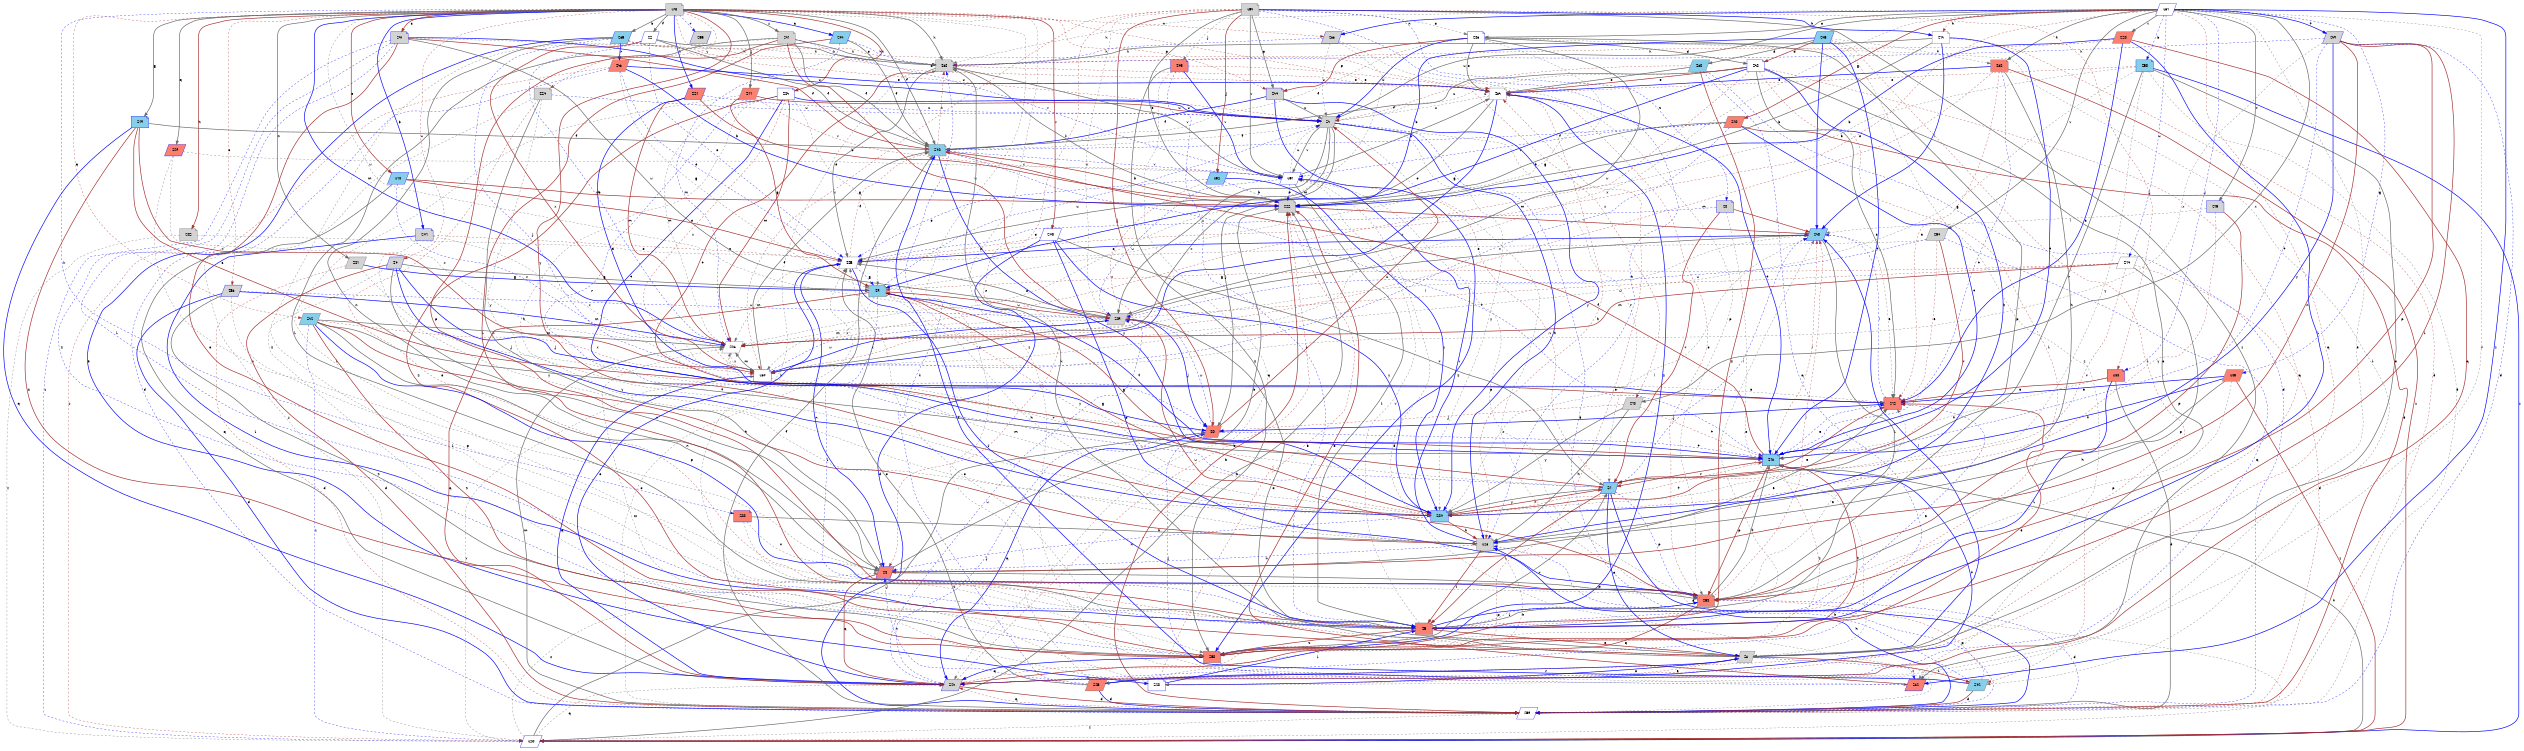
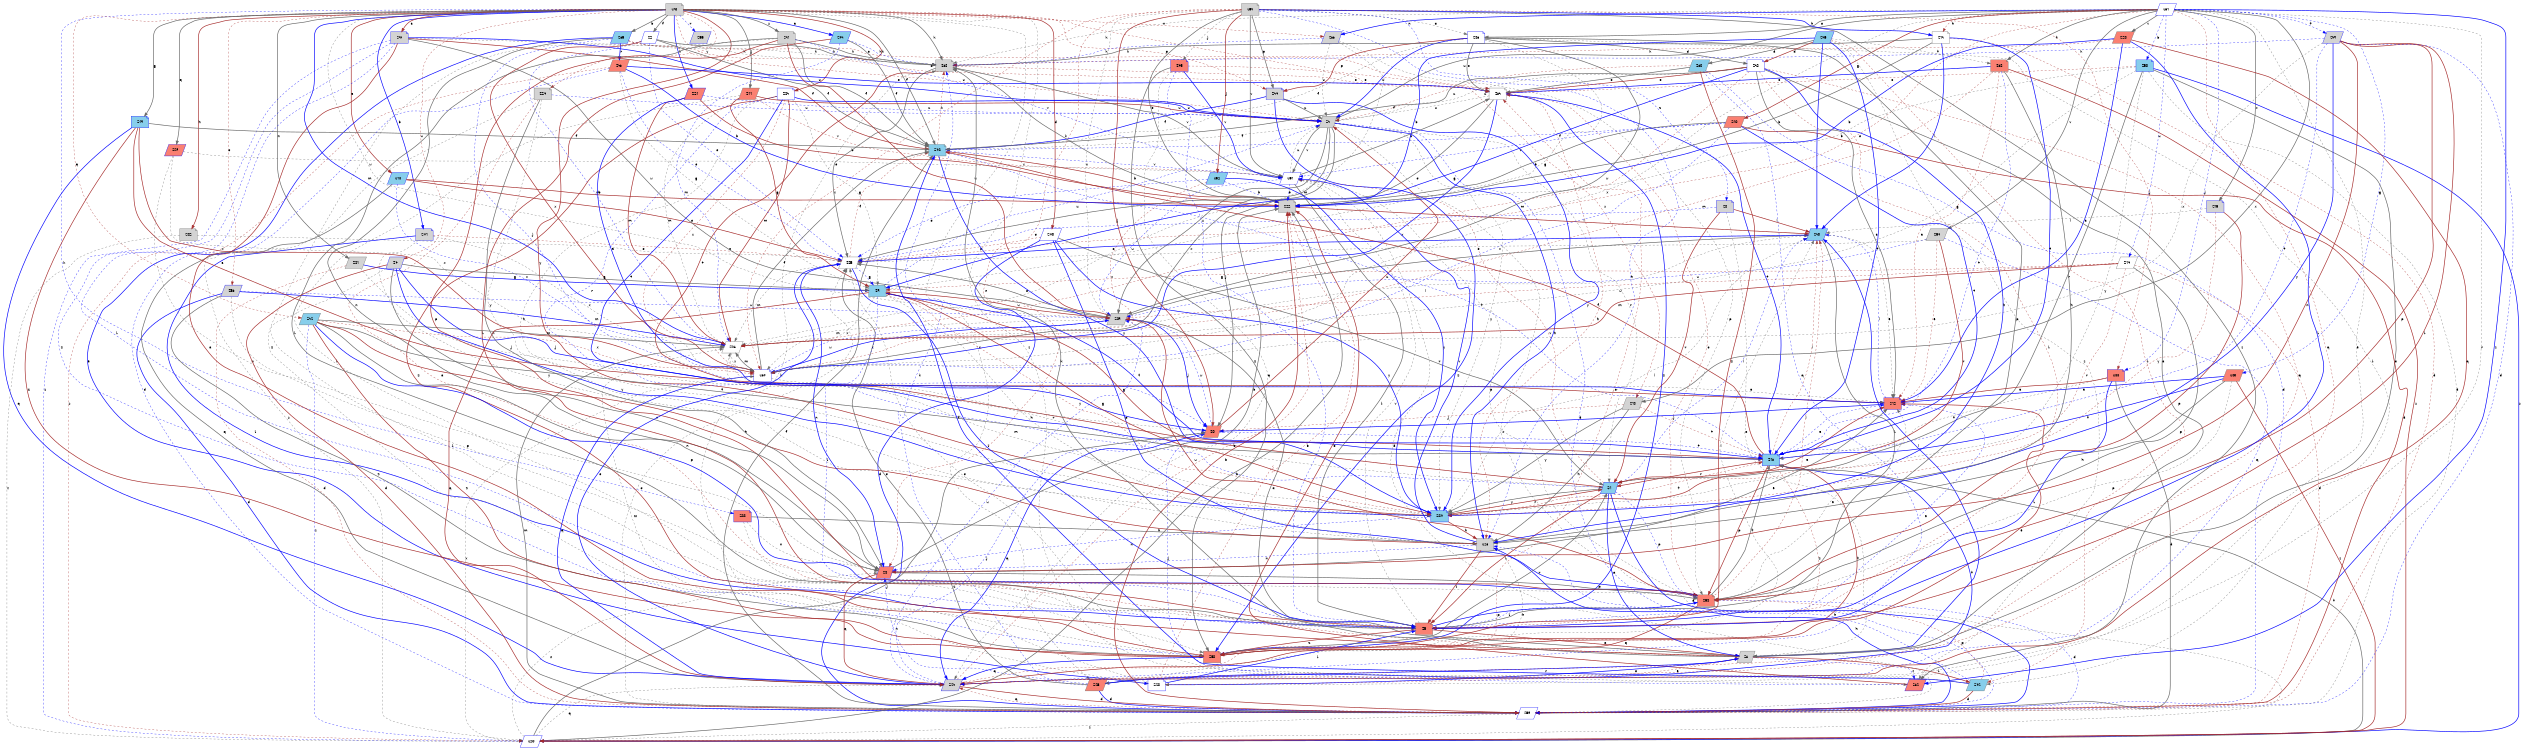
(2288, 19) -> (2288, 19)
(1056, 122) -> (1056, 122)
